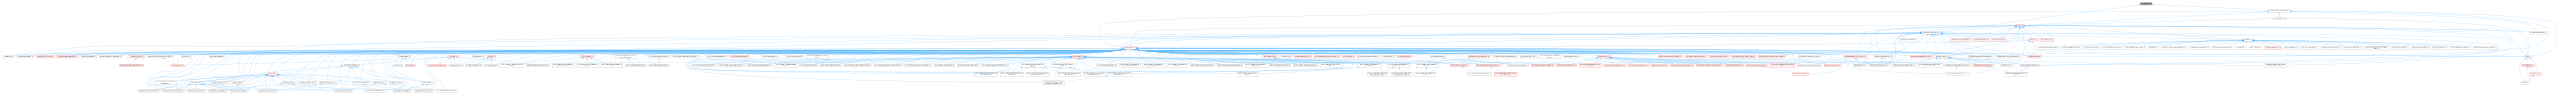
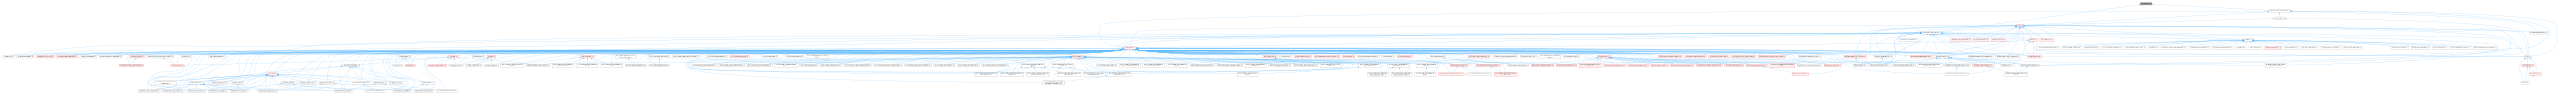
(2376, 48) -> none
none -> (1451, 74)
